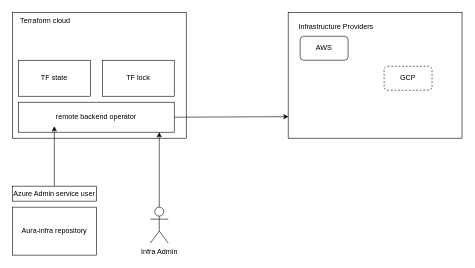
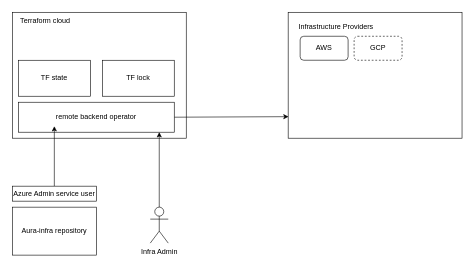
(408, 78) -> (378, 48)
